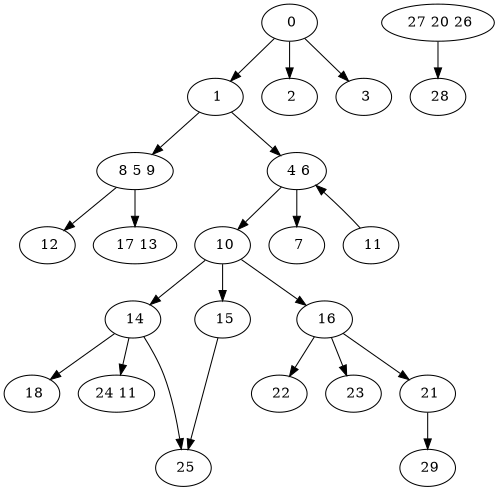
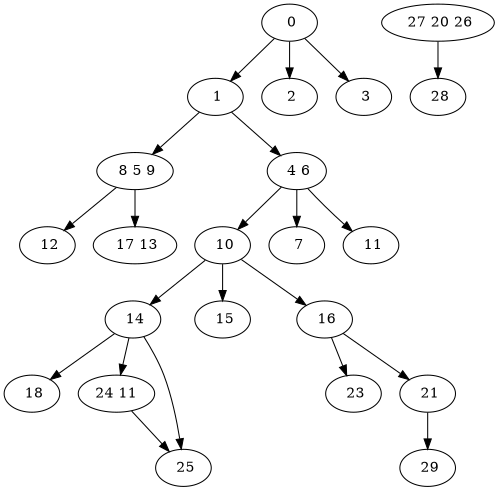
(342, 210) -> (326, 207)
(204, 389) -> (147, 427)
(279, 394) -> none
